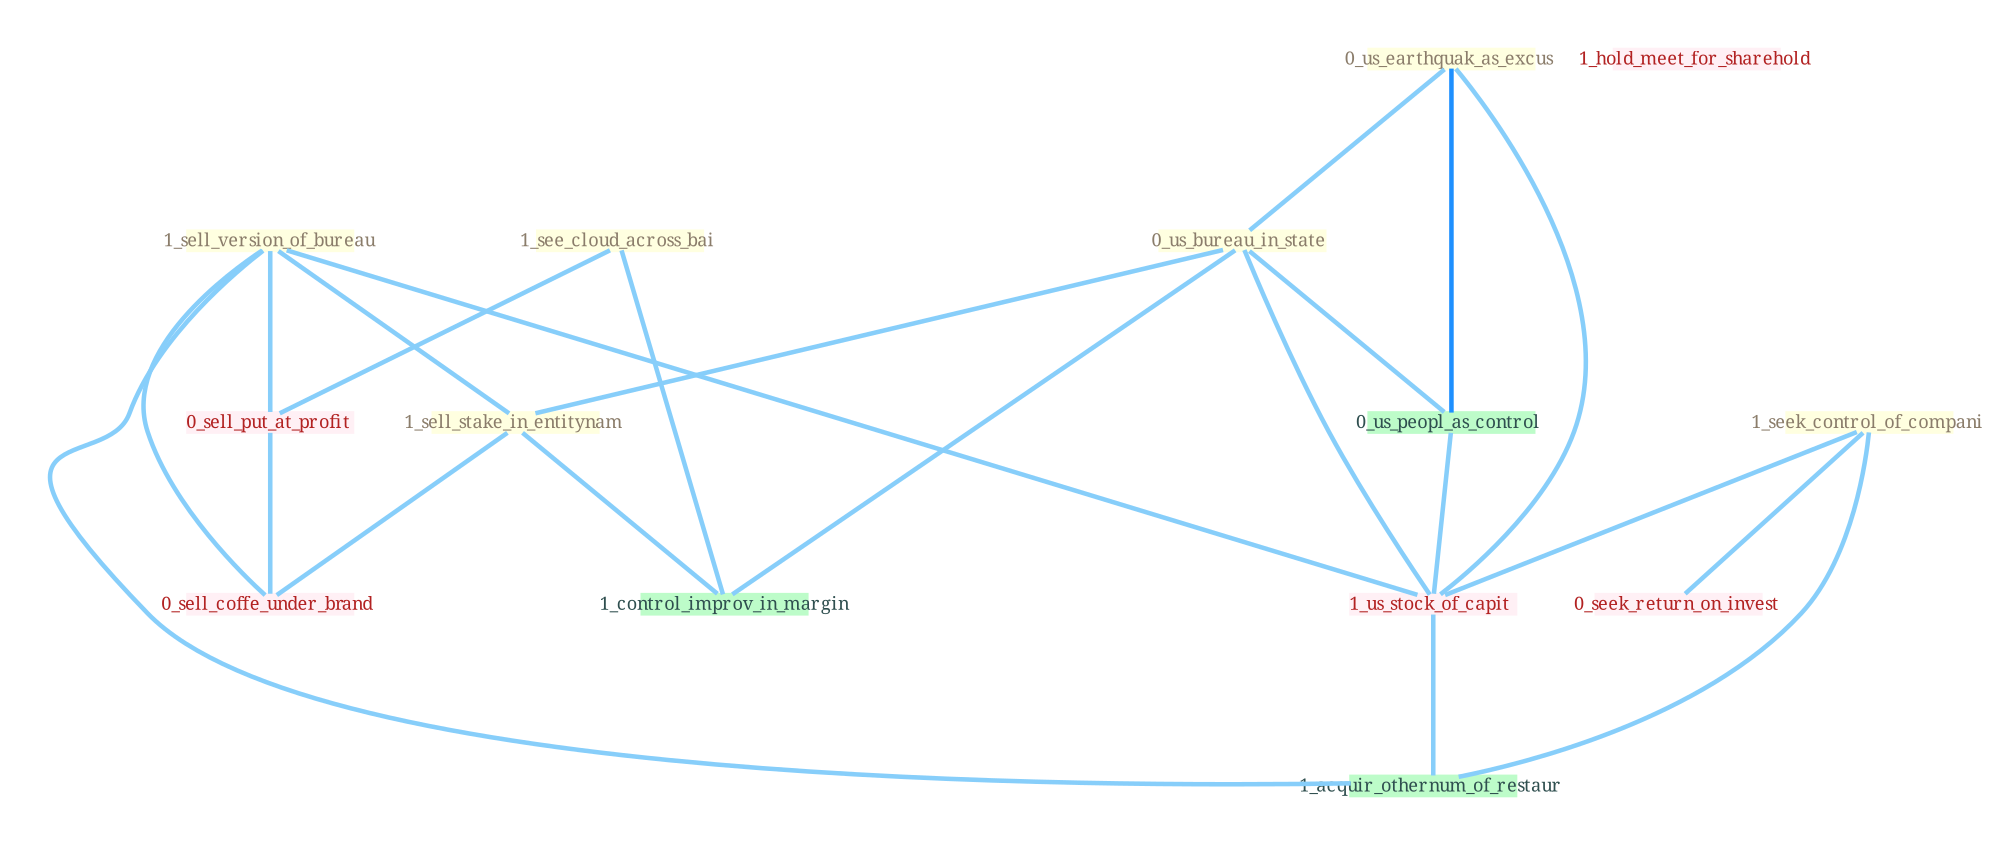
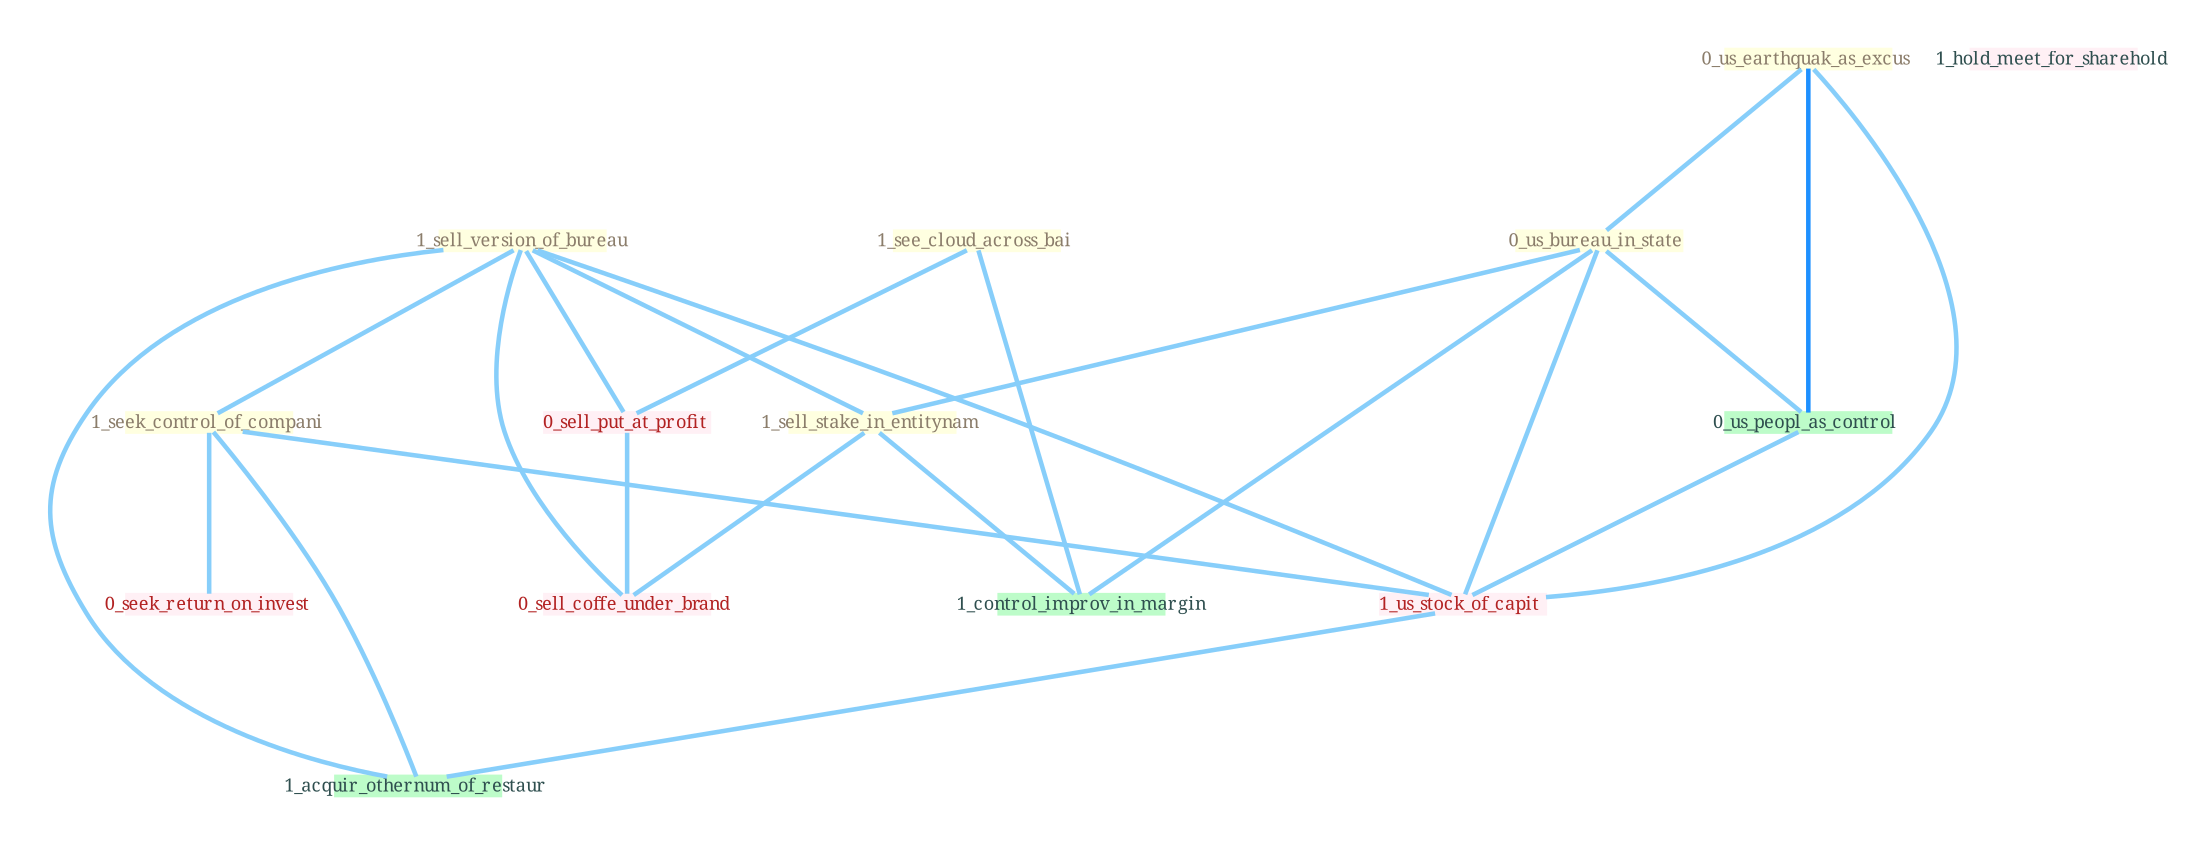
(1697, 59) -> (2054, 59)
none -> (366, 332)
